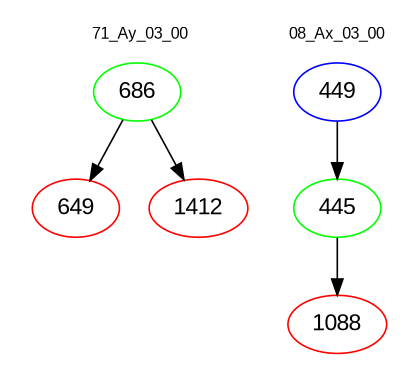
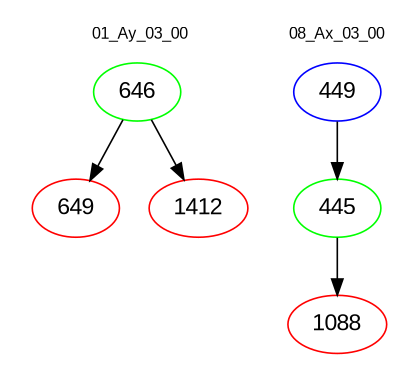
(140, 35) -> (140, 35)
(137, 92) -> (137, 92)
